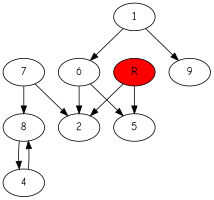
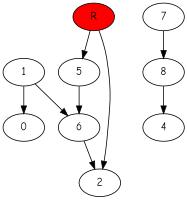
(190, 72) -> (24, 127)
(103, 96) -> (79, 96)
(49, 97) -> none
(29, 159) -> none
